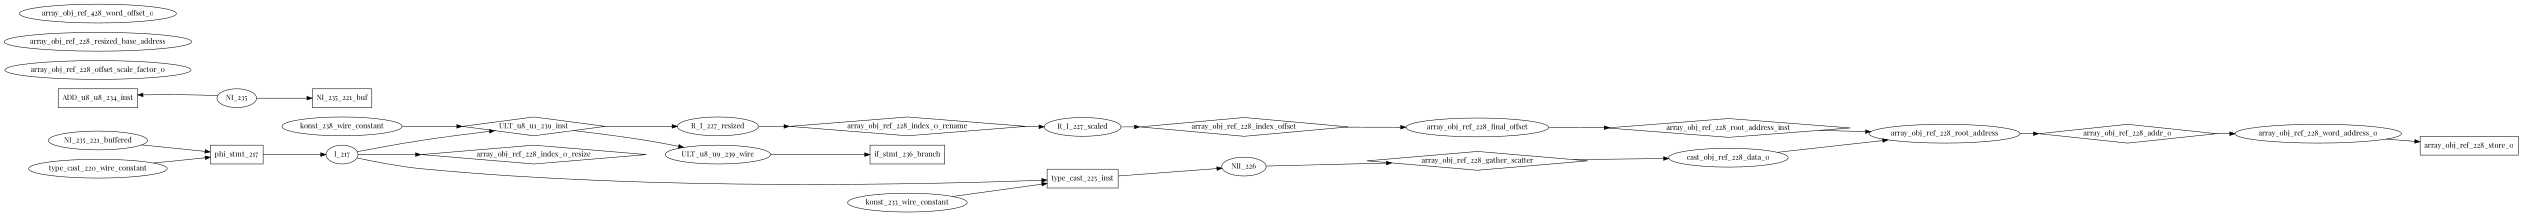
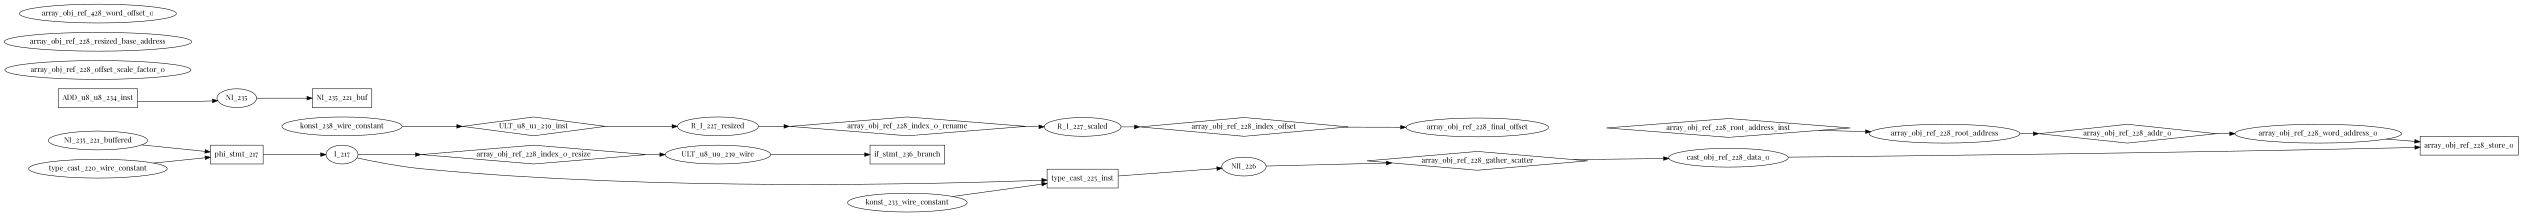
(180, 95) -> (175, 102)
(1576, 128) -> none
(626, 137) -> (653, 155)
(423, 140) -> none
(1830, 146) -> (2101, 153)
